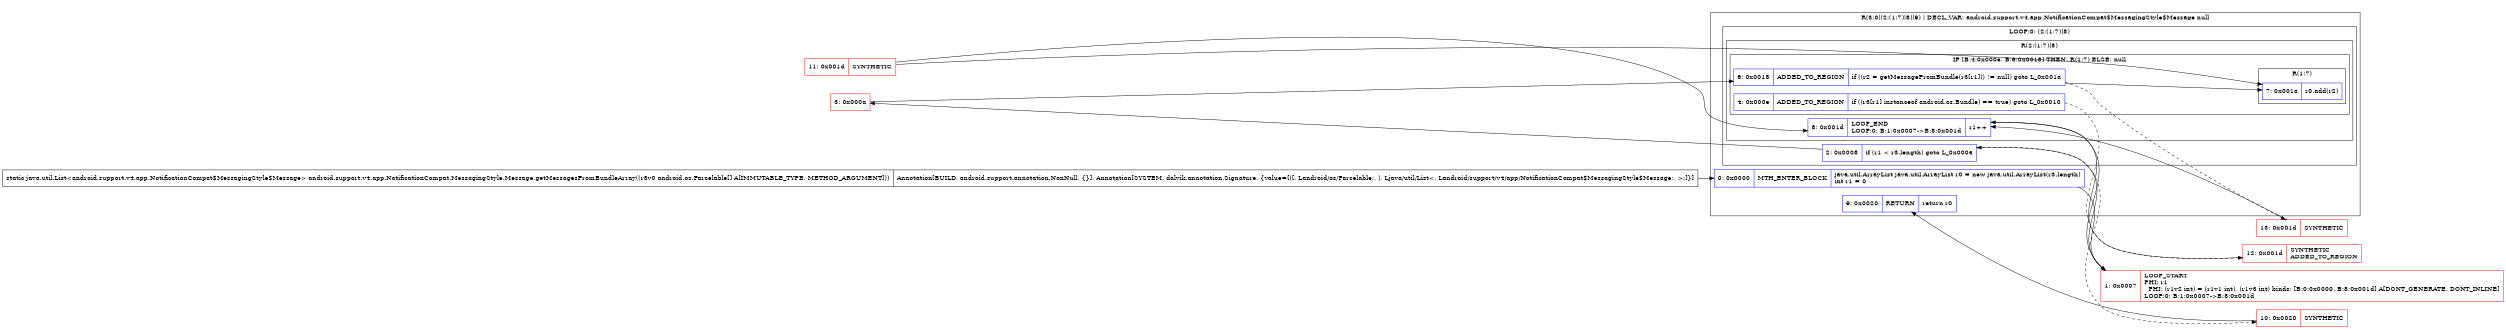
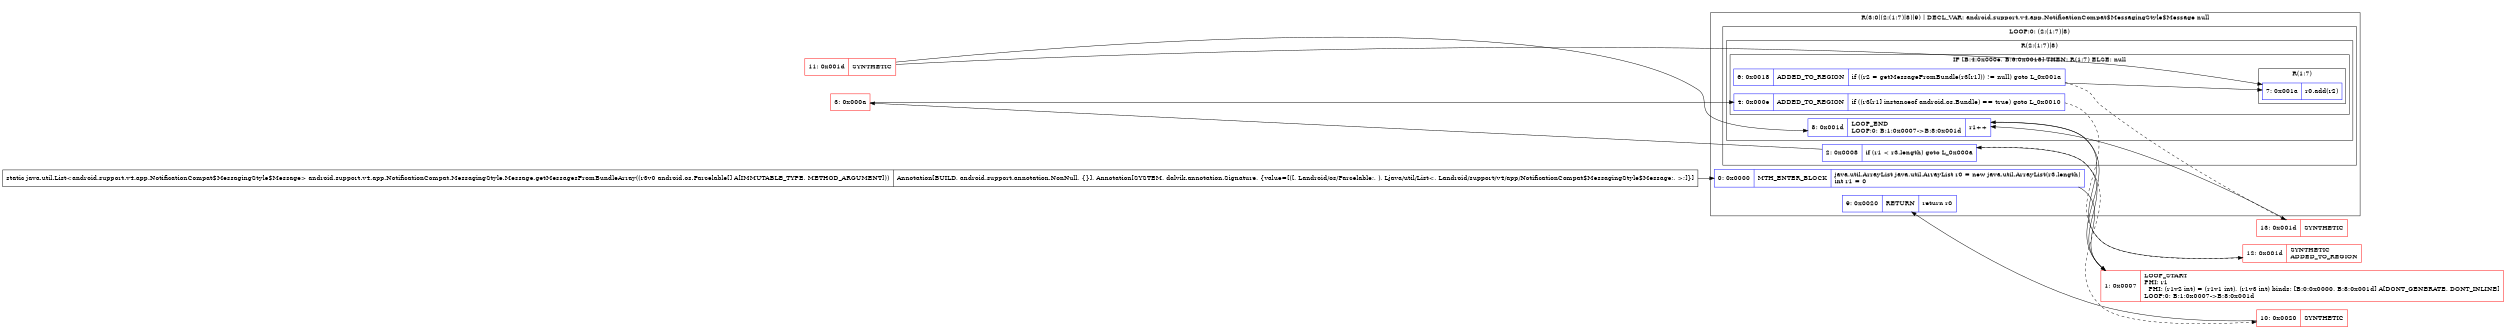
(1300, 92) -> (1300, 102)
